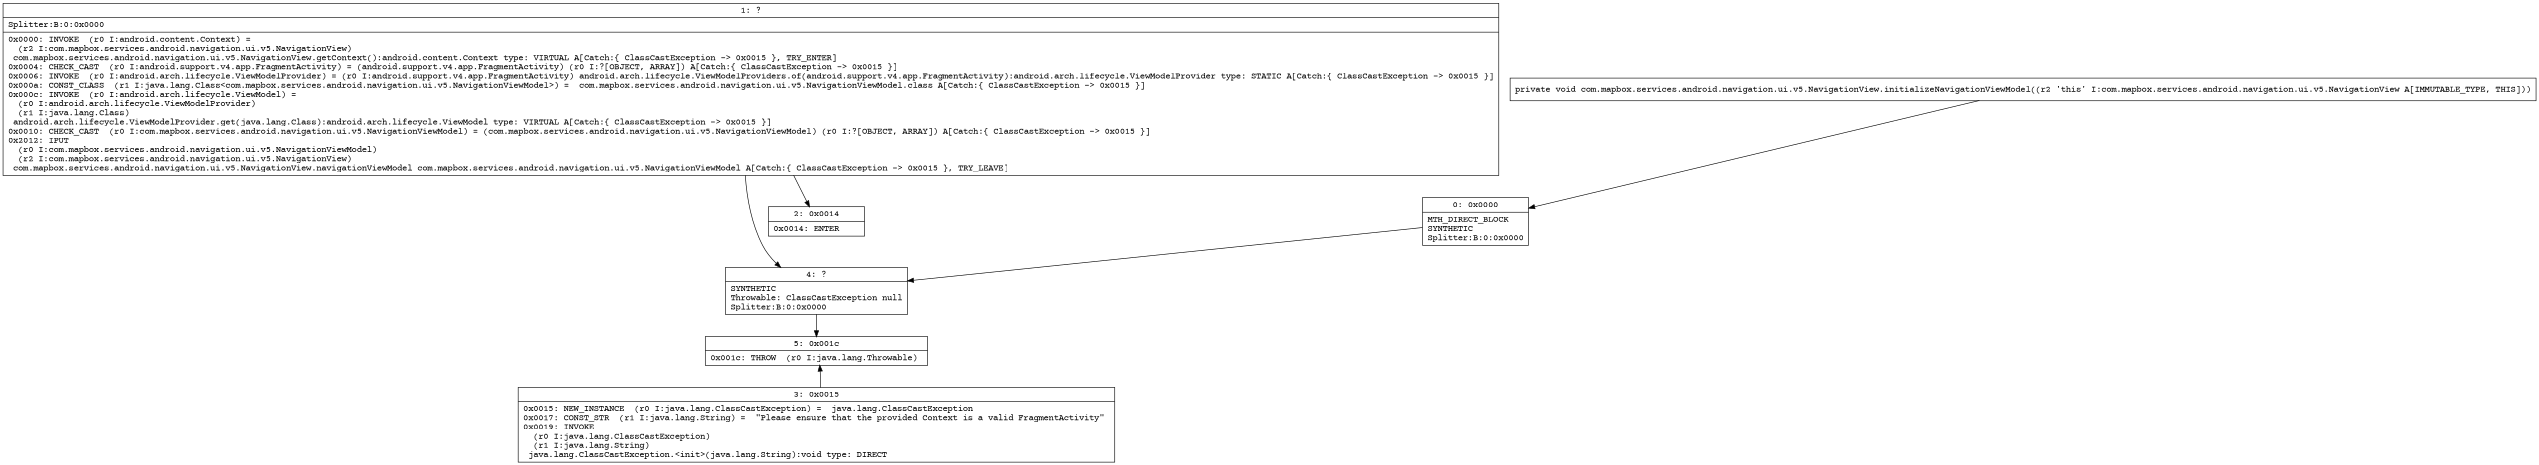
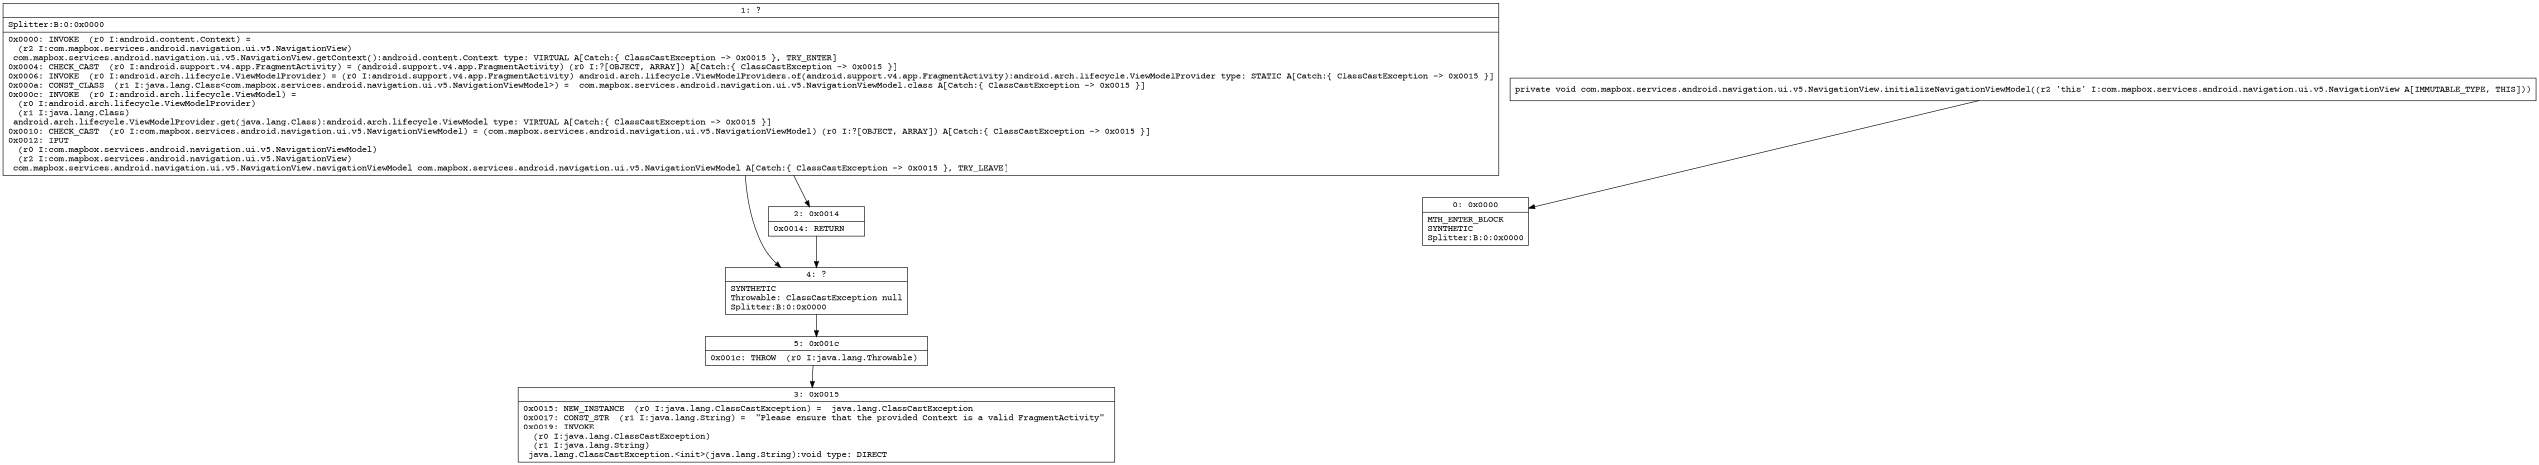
(43, 140) -> (43, 140)
(1468, 219) -> (1465, 219)
(814, 228) -> (816, 228)
(1168, 254) -> (816, 249)
(820, 379) -> (813, 373)
